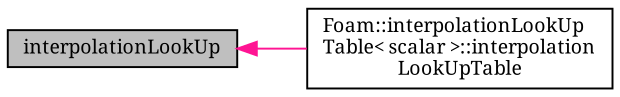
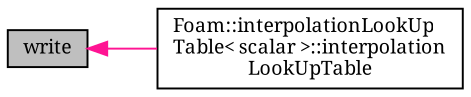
(122, 49) -> (48, 49)
